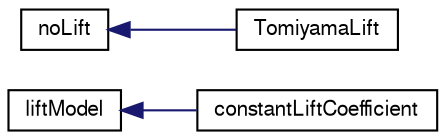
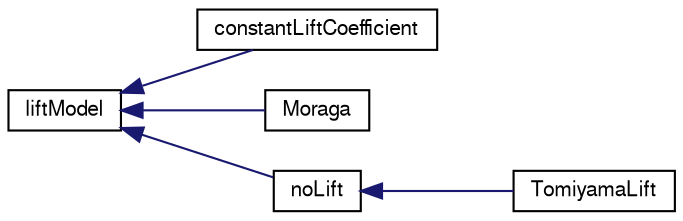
none -> (317, 110)
none -> (207, 156)
